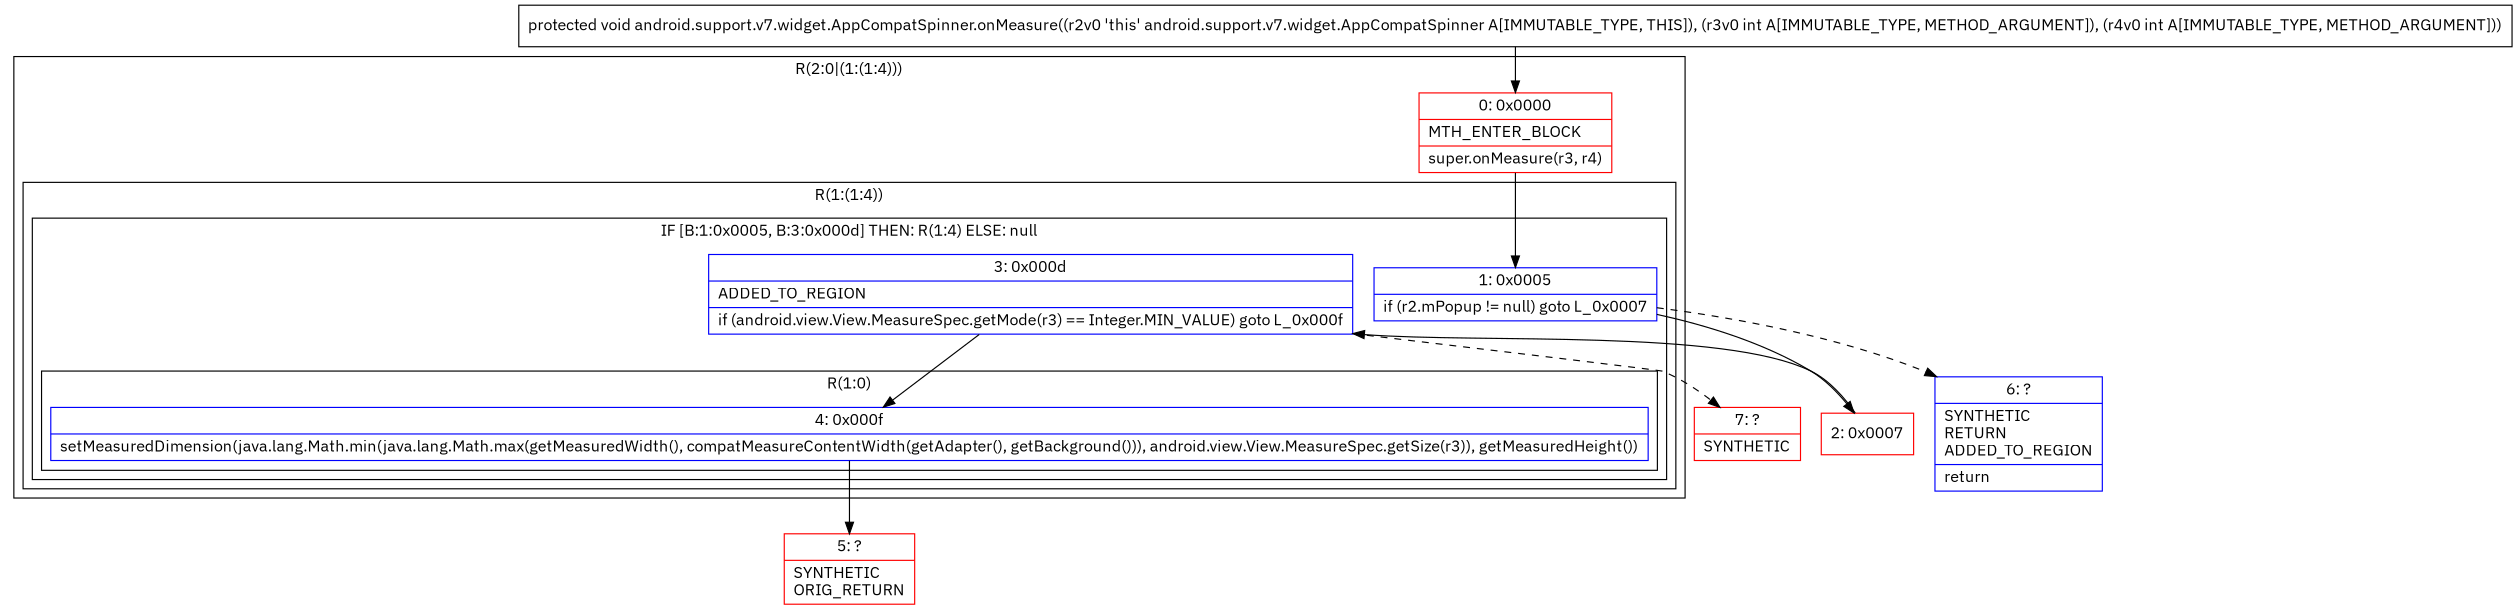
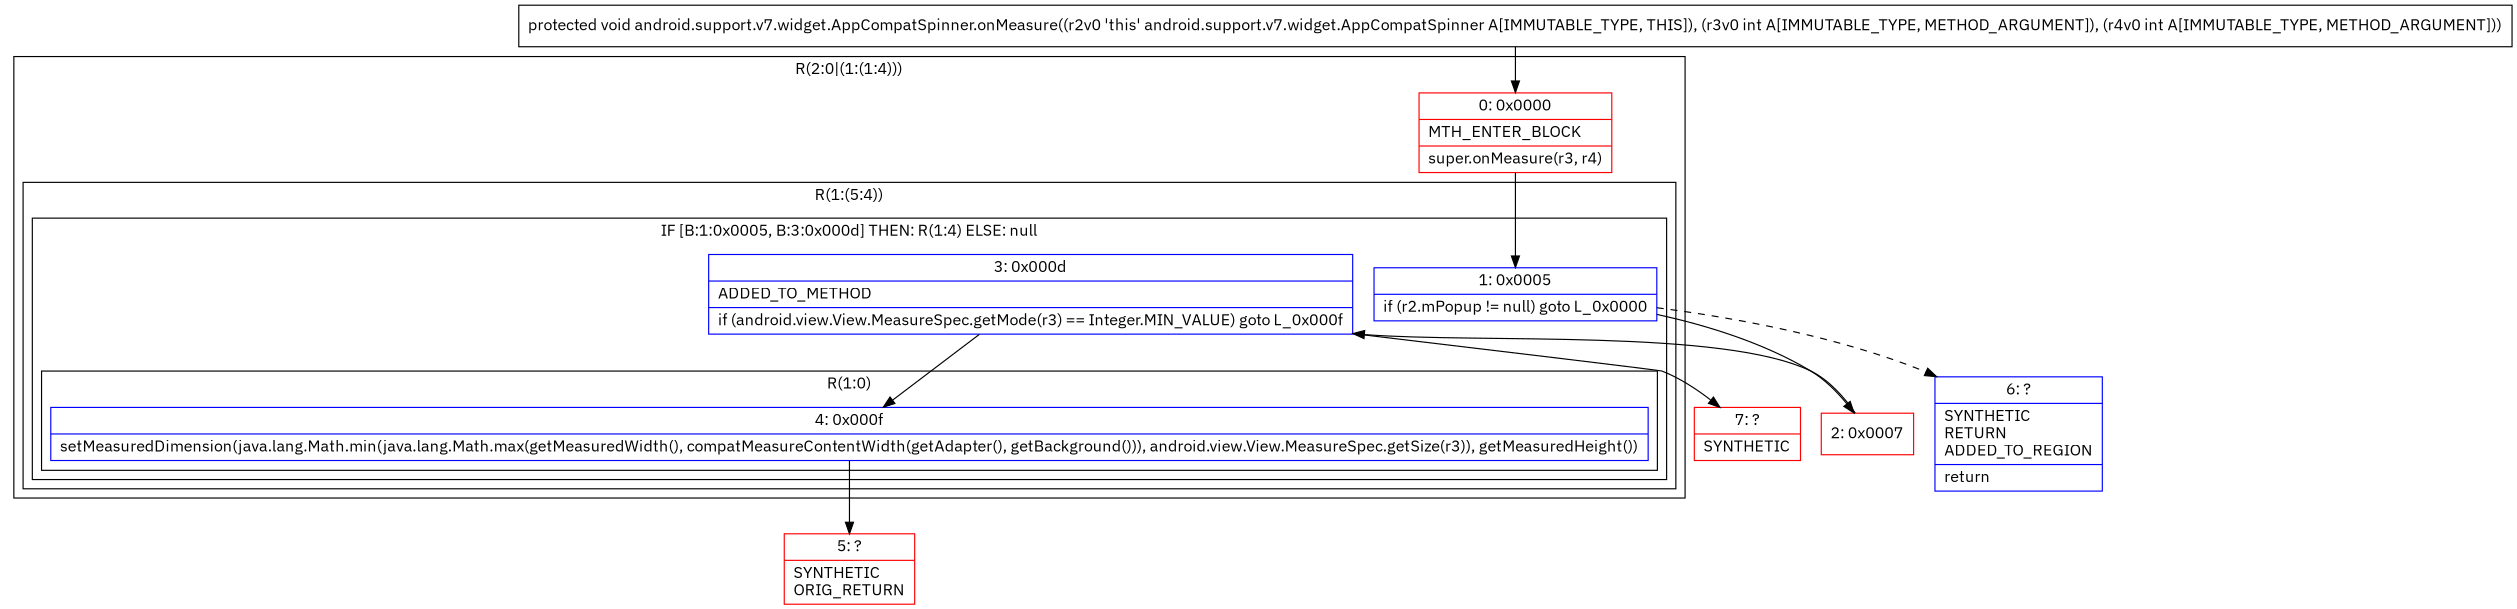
(849, 196) -> (849, 196)
(792, 294) -> (795, 294)
(1515, 307) -> (1515, 307)
(1536, 355) -> (1536, 355)
